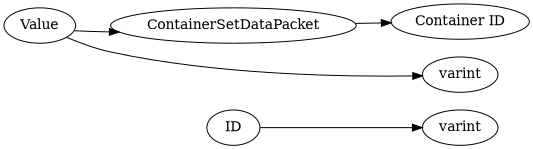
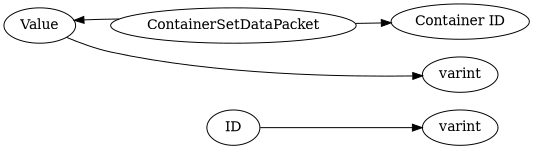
(92, 31) -> (102, 19)
